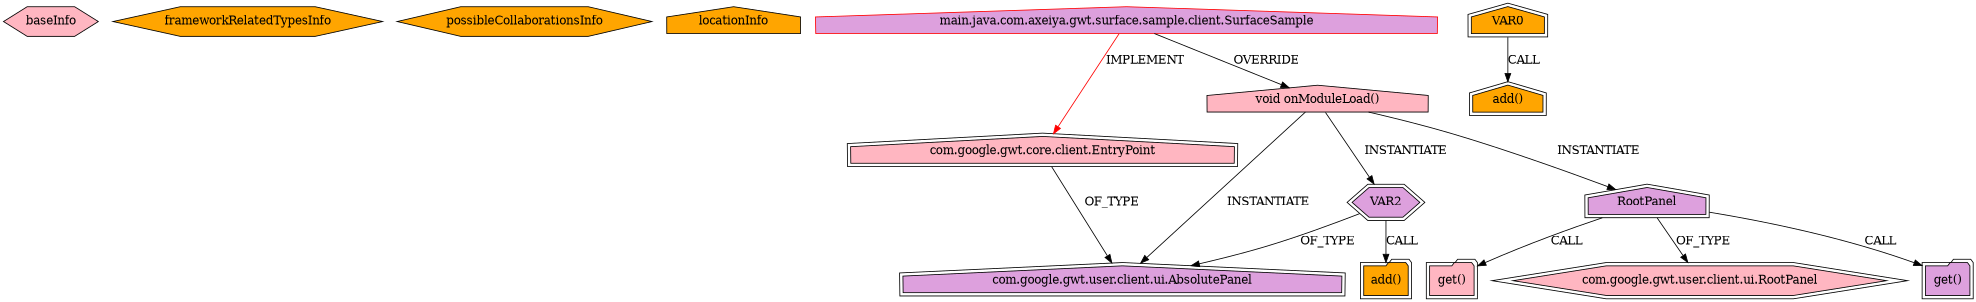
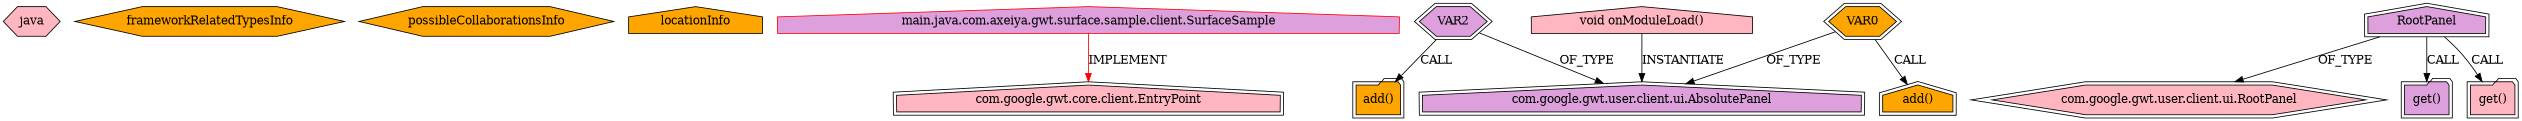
(51, 22) -> (32, 21)
(1508, 22) -> (1863, 21)
(1218, 59) -> none
(1347, 145) -> none
(1489, 145) -> none
(1079, 211) -> (1765, 56)
